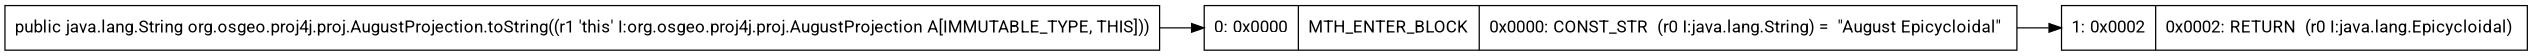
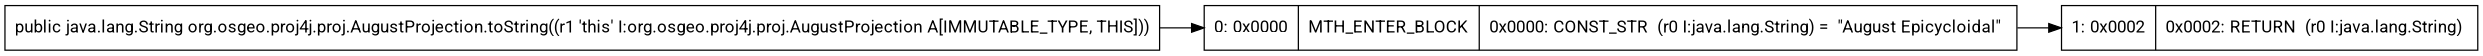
(2342, 27) -> (2317, 27)
